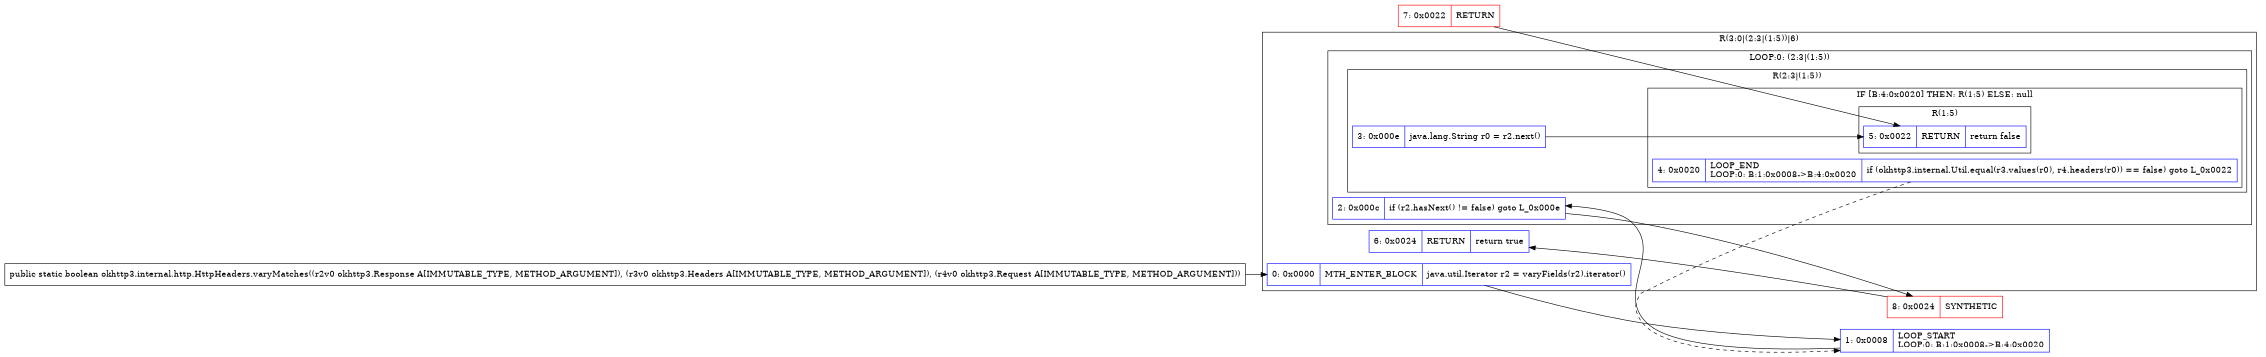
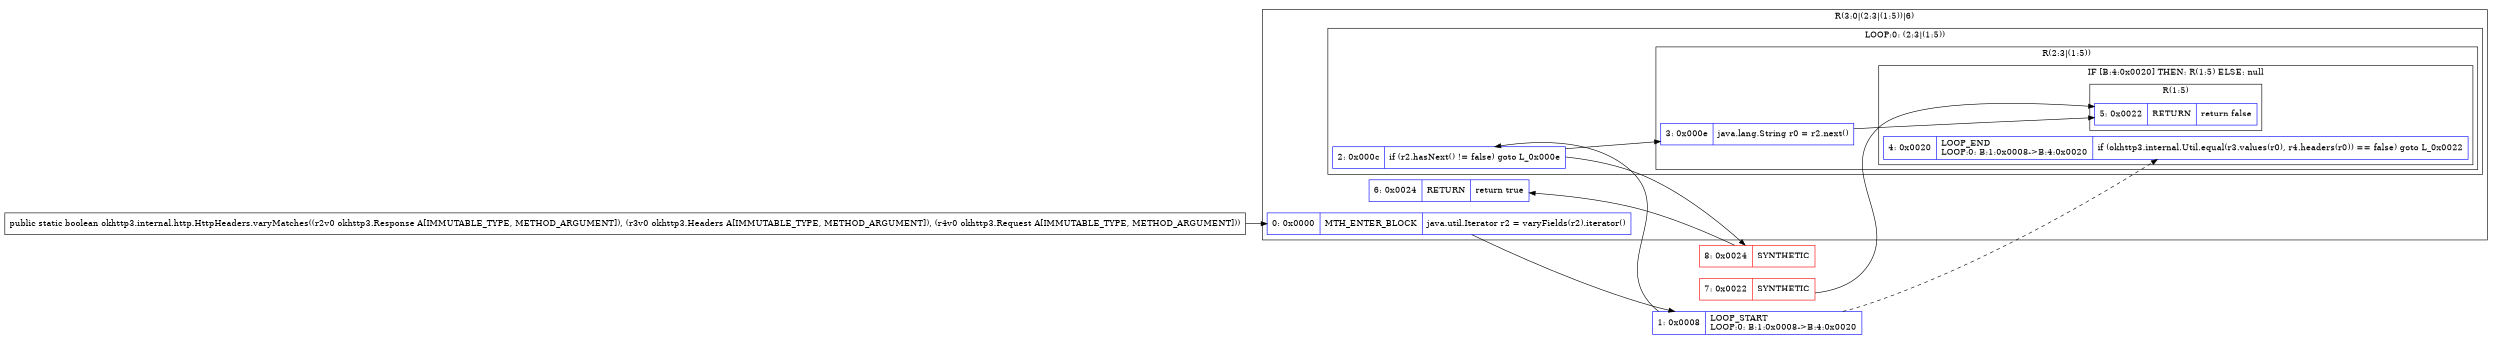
(1476, 16) -> (1784, 289)
none -> (1610, 145)
(1669, 280) -> (2002, 247)
